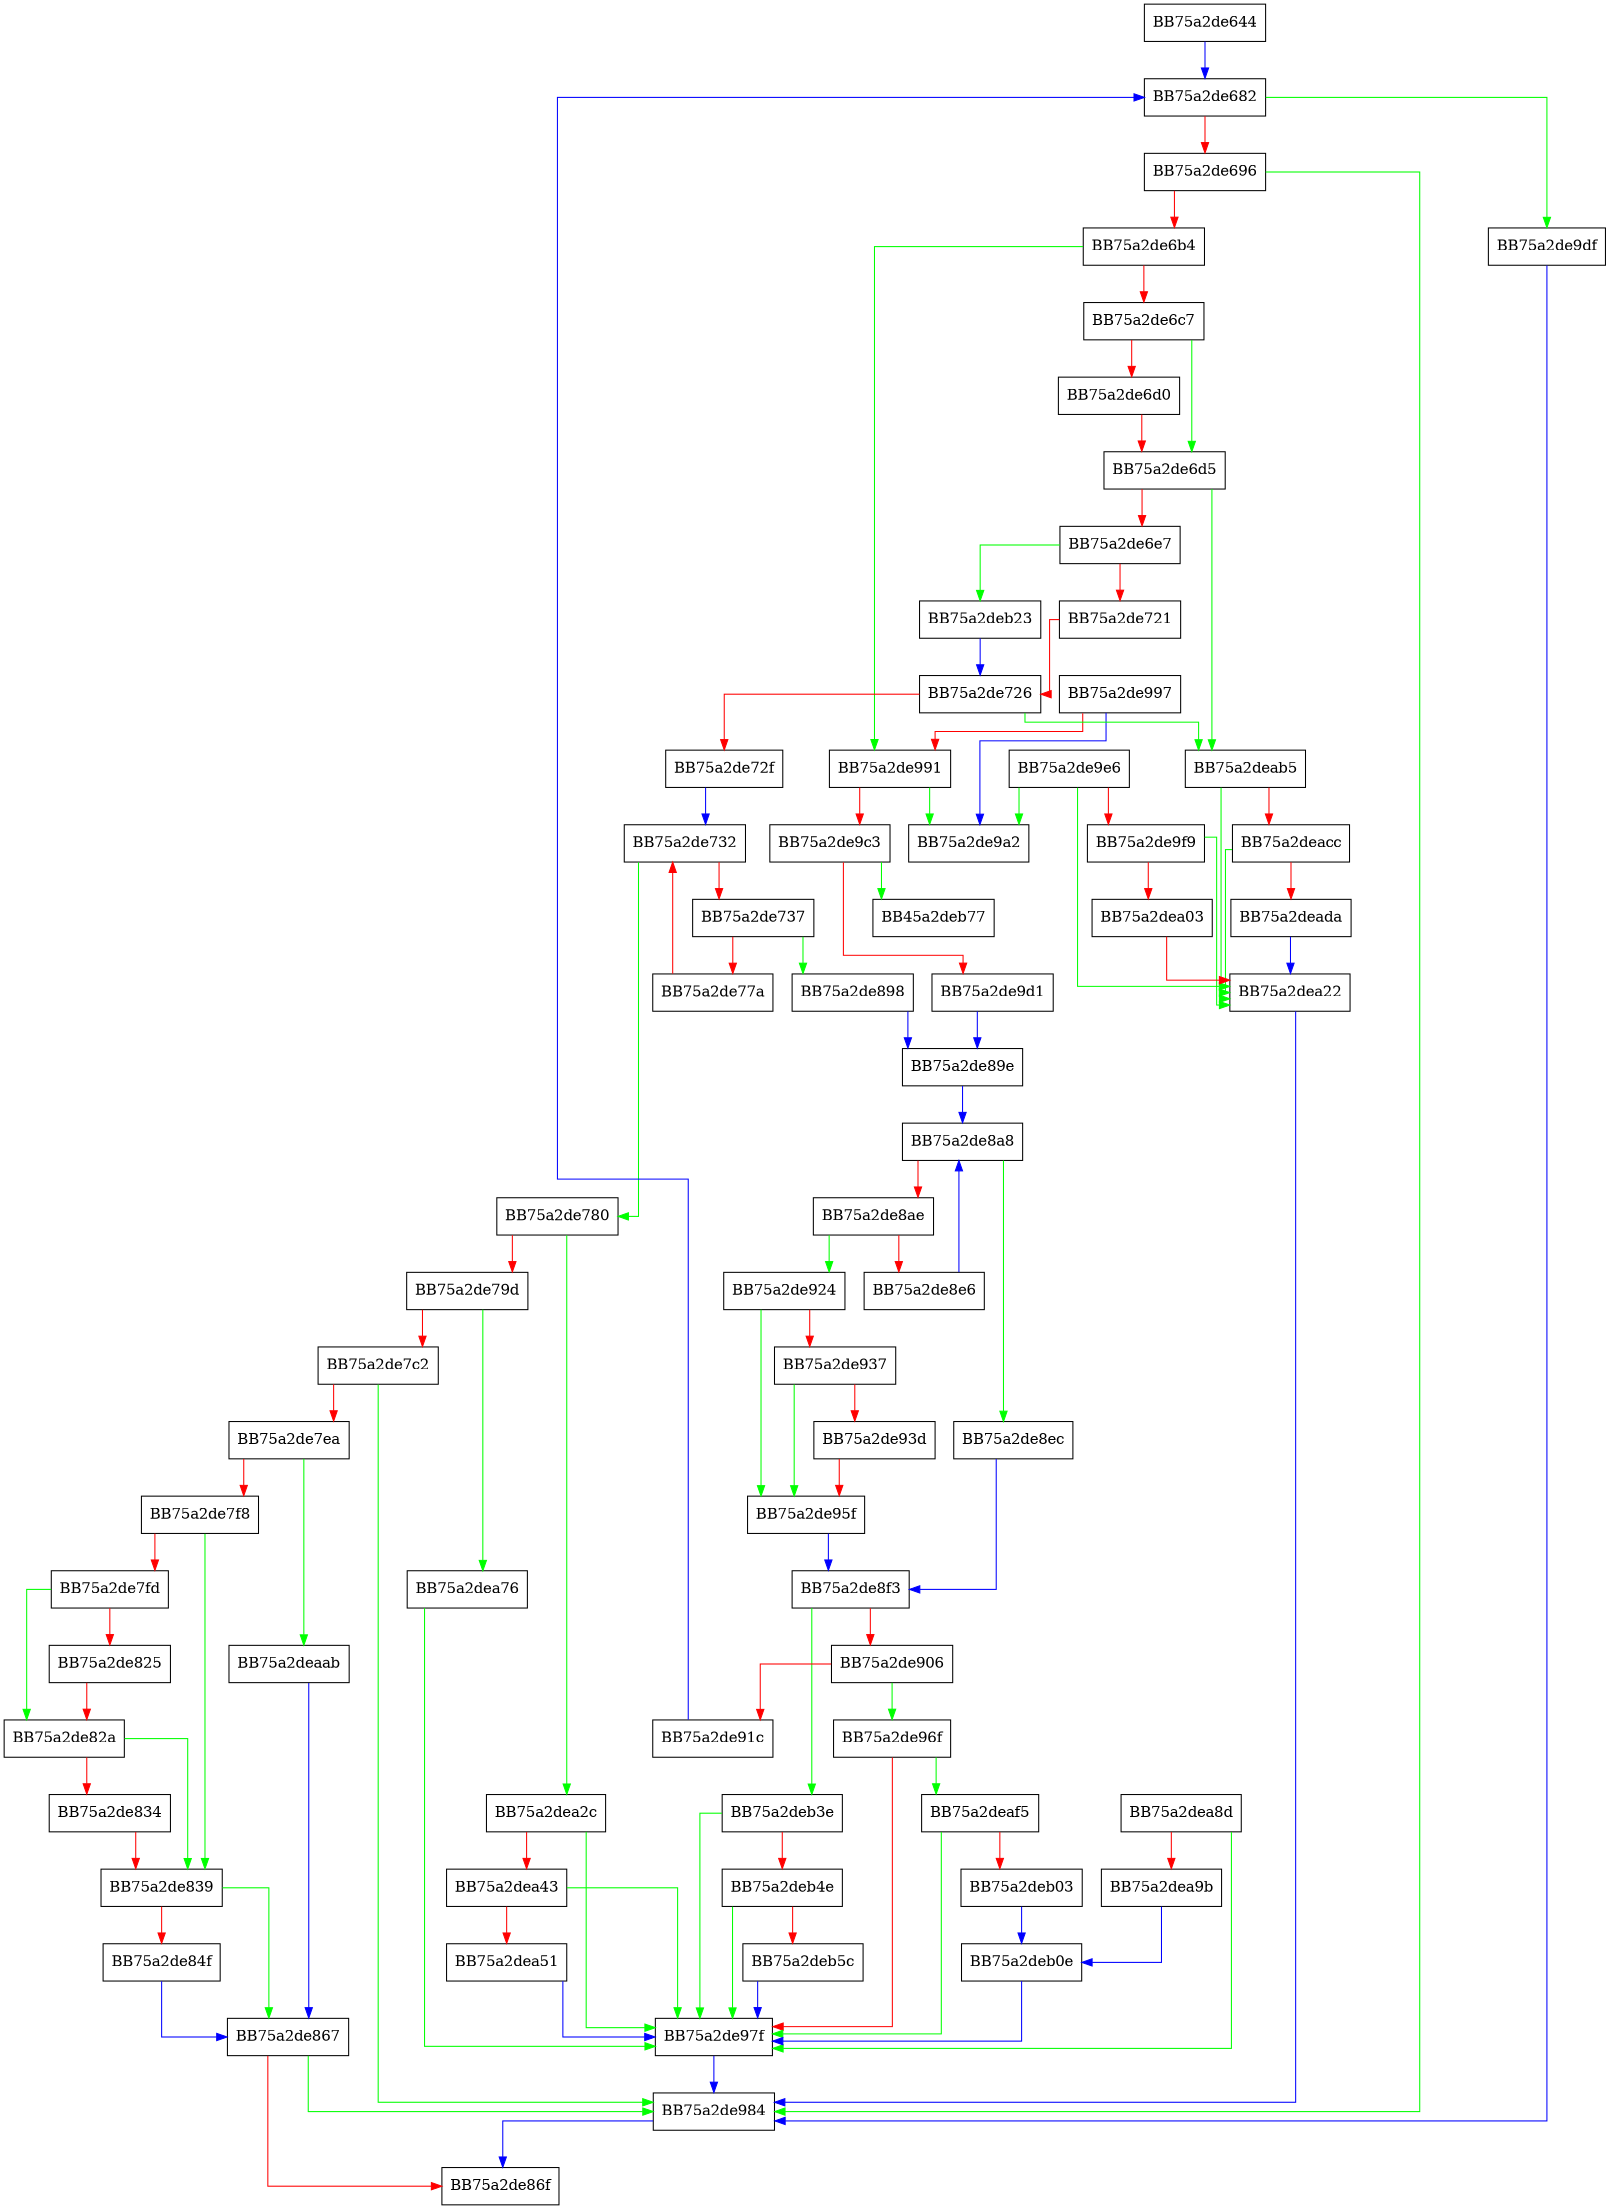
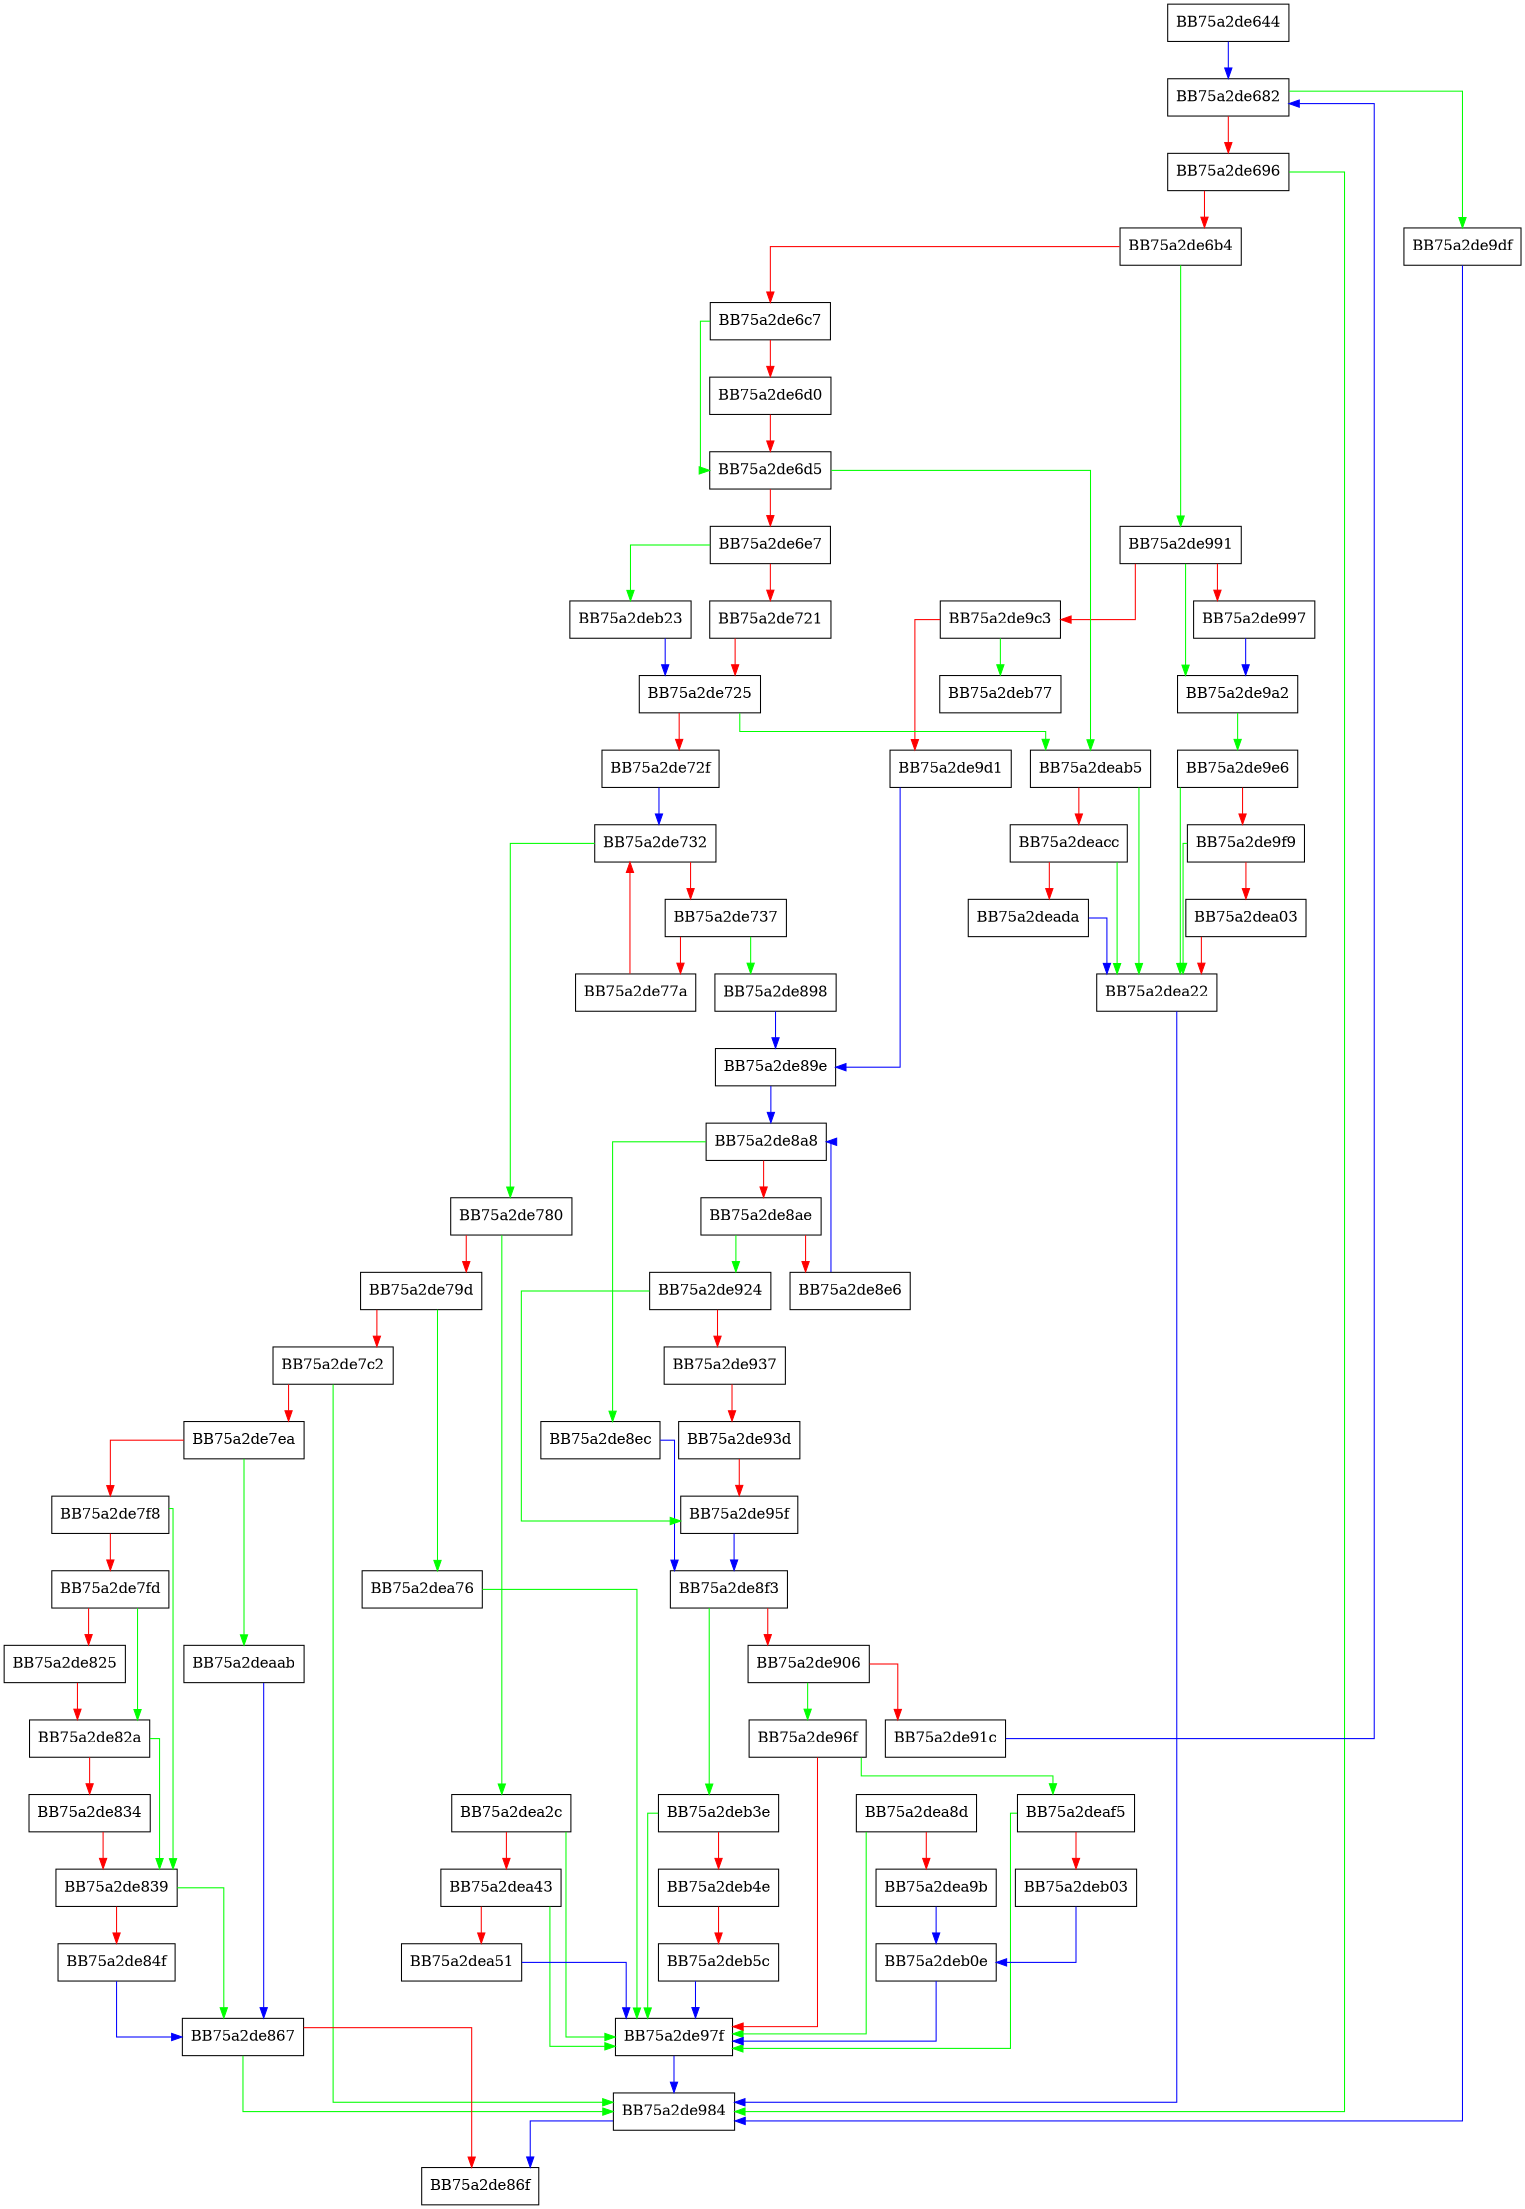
(980, 694) -> (700, 694)
(1014, 731) -> (1217, 577)
(1019, 801) -> (1238, 726)
(934, 918) -> (1000, 694)
(794, 1435) -> none
(733, 1957) -> none
